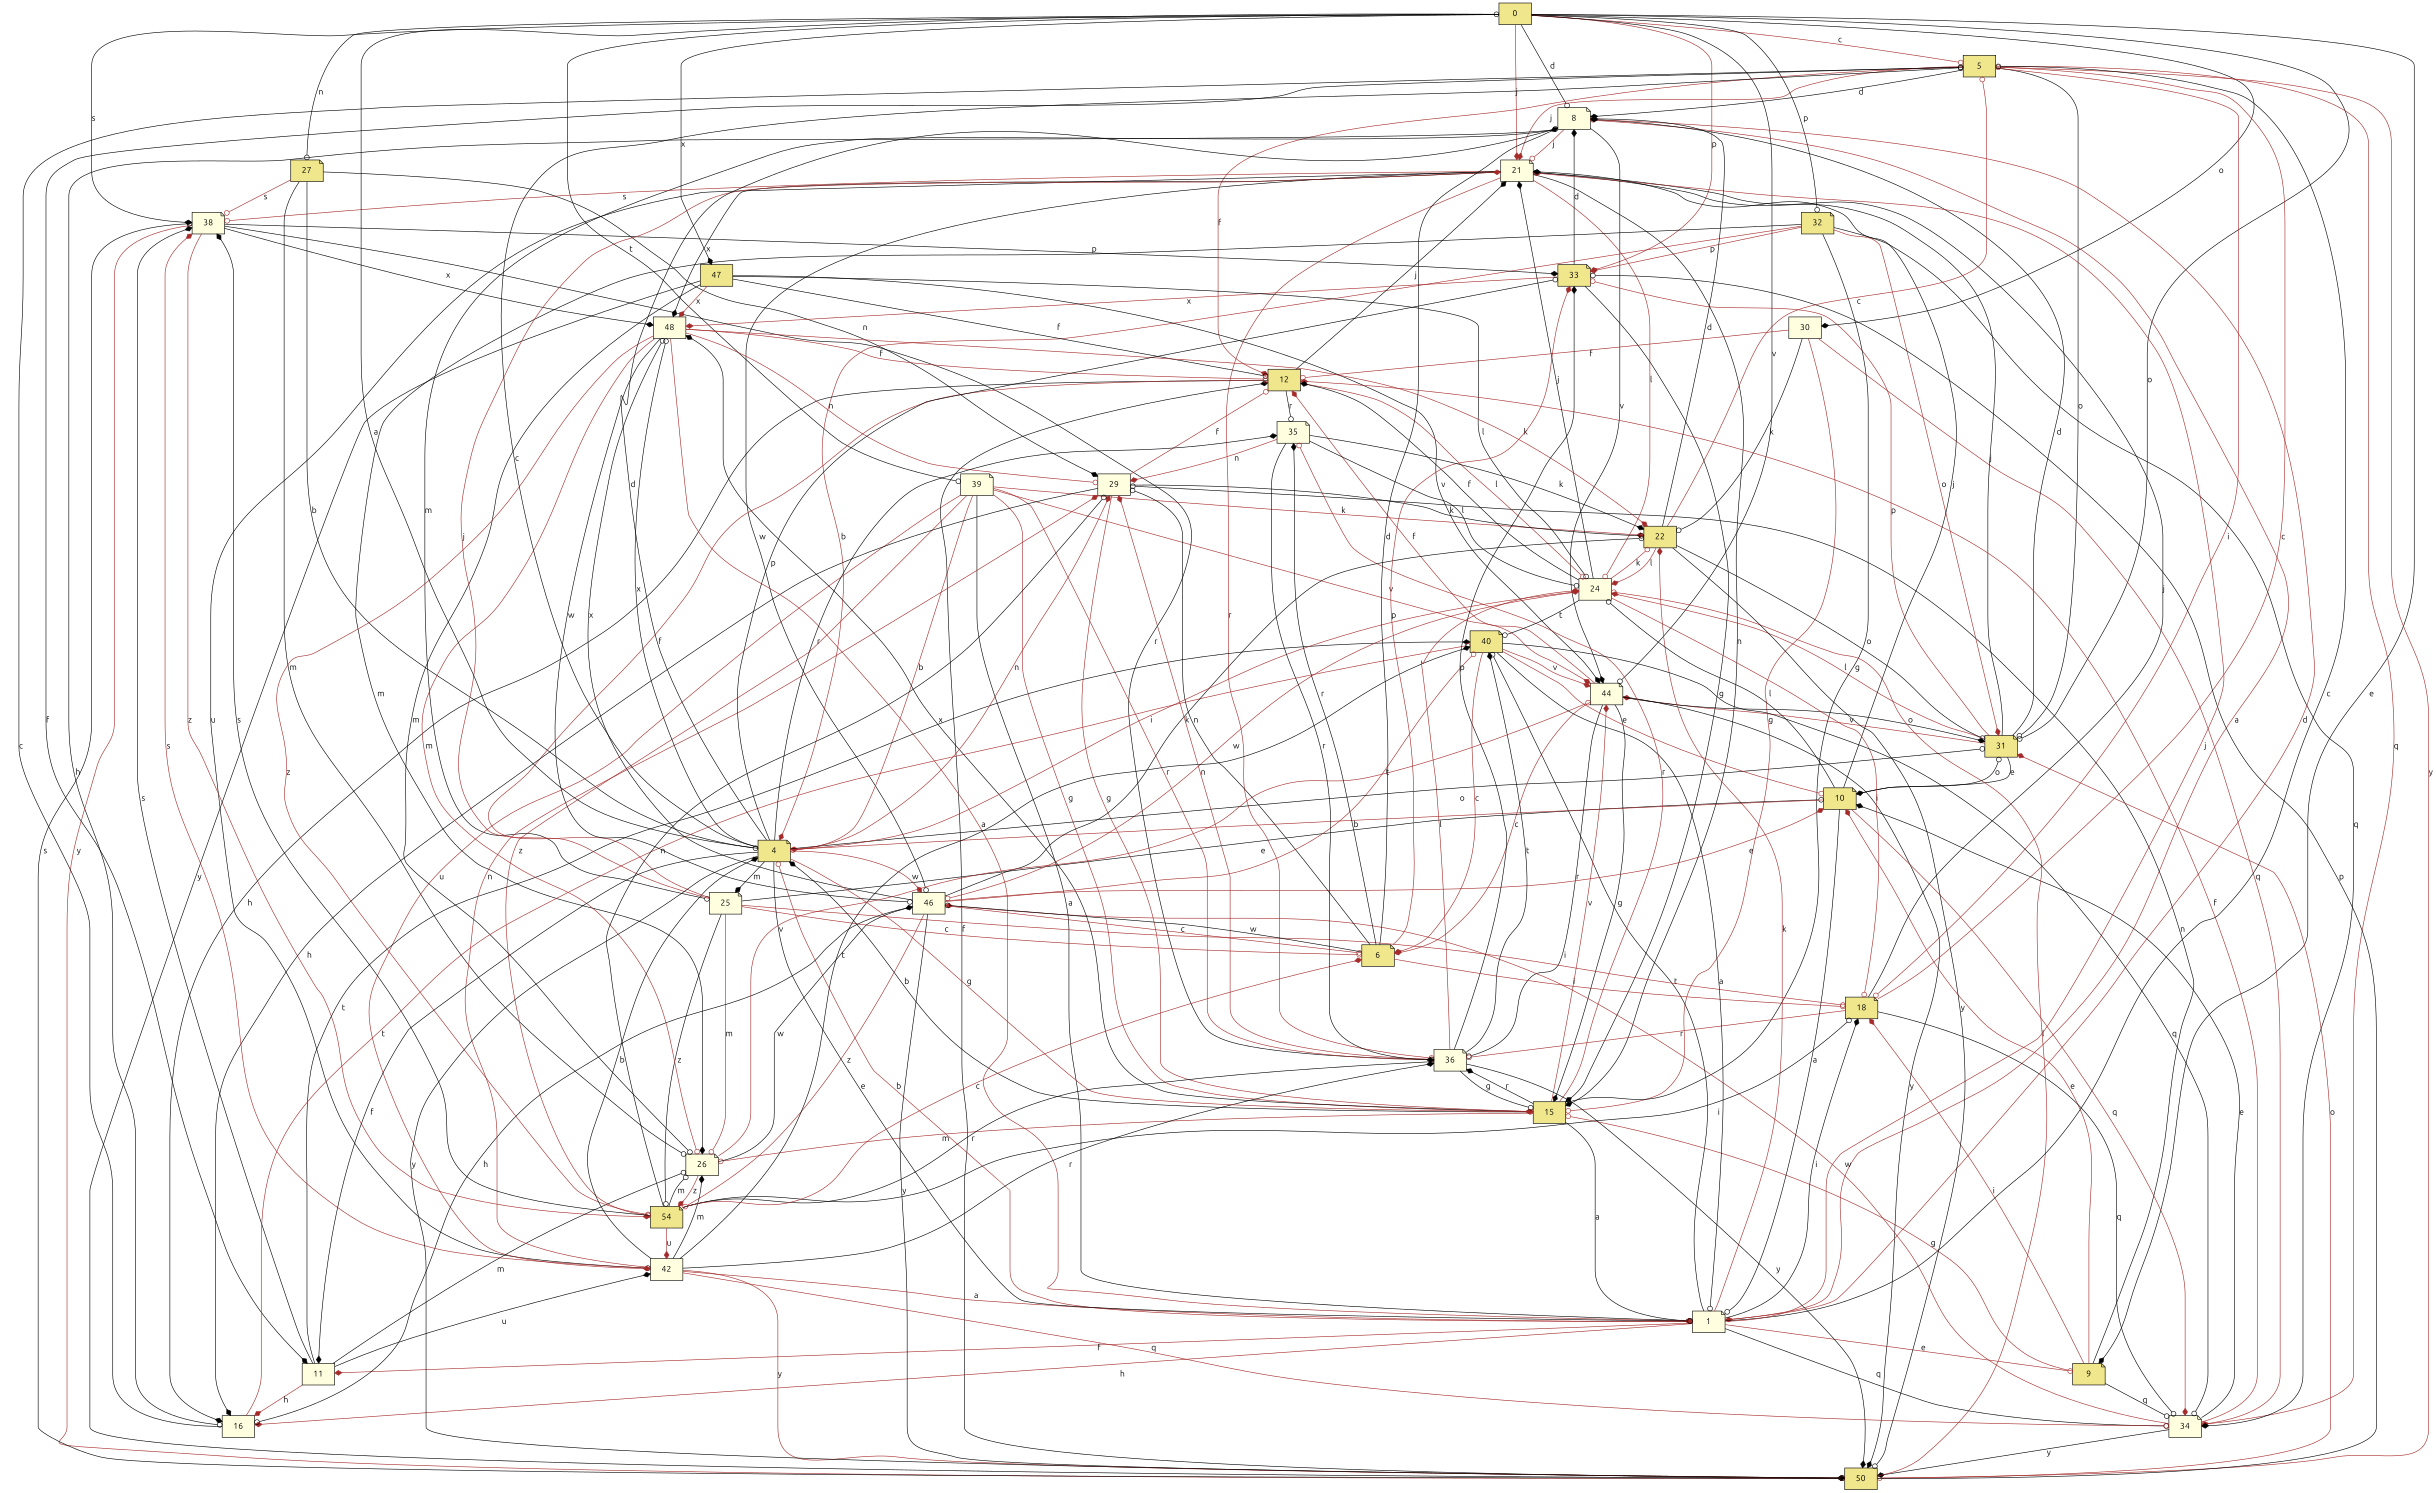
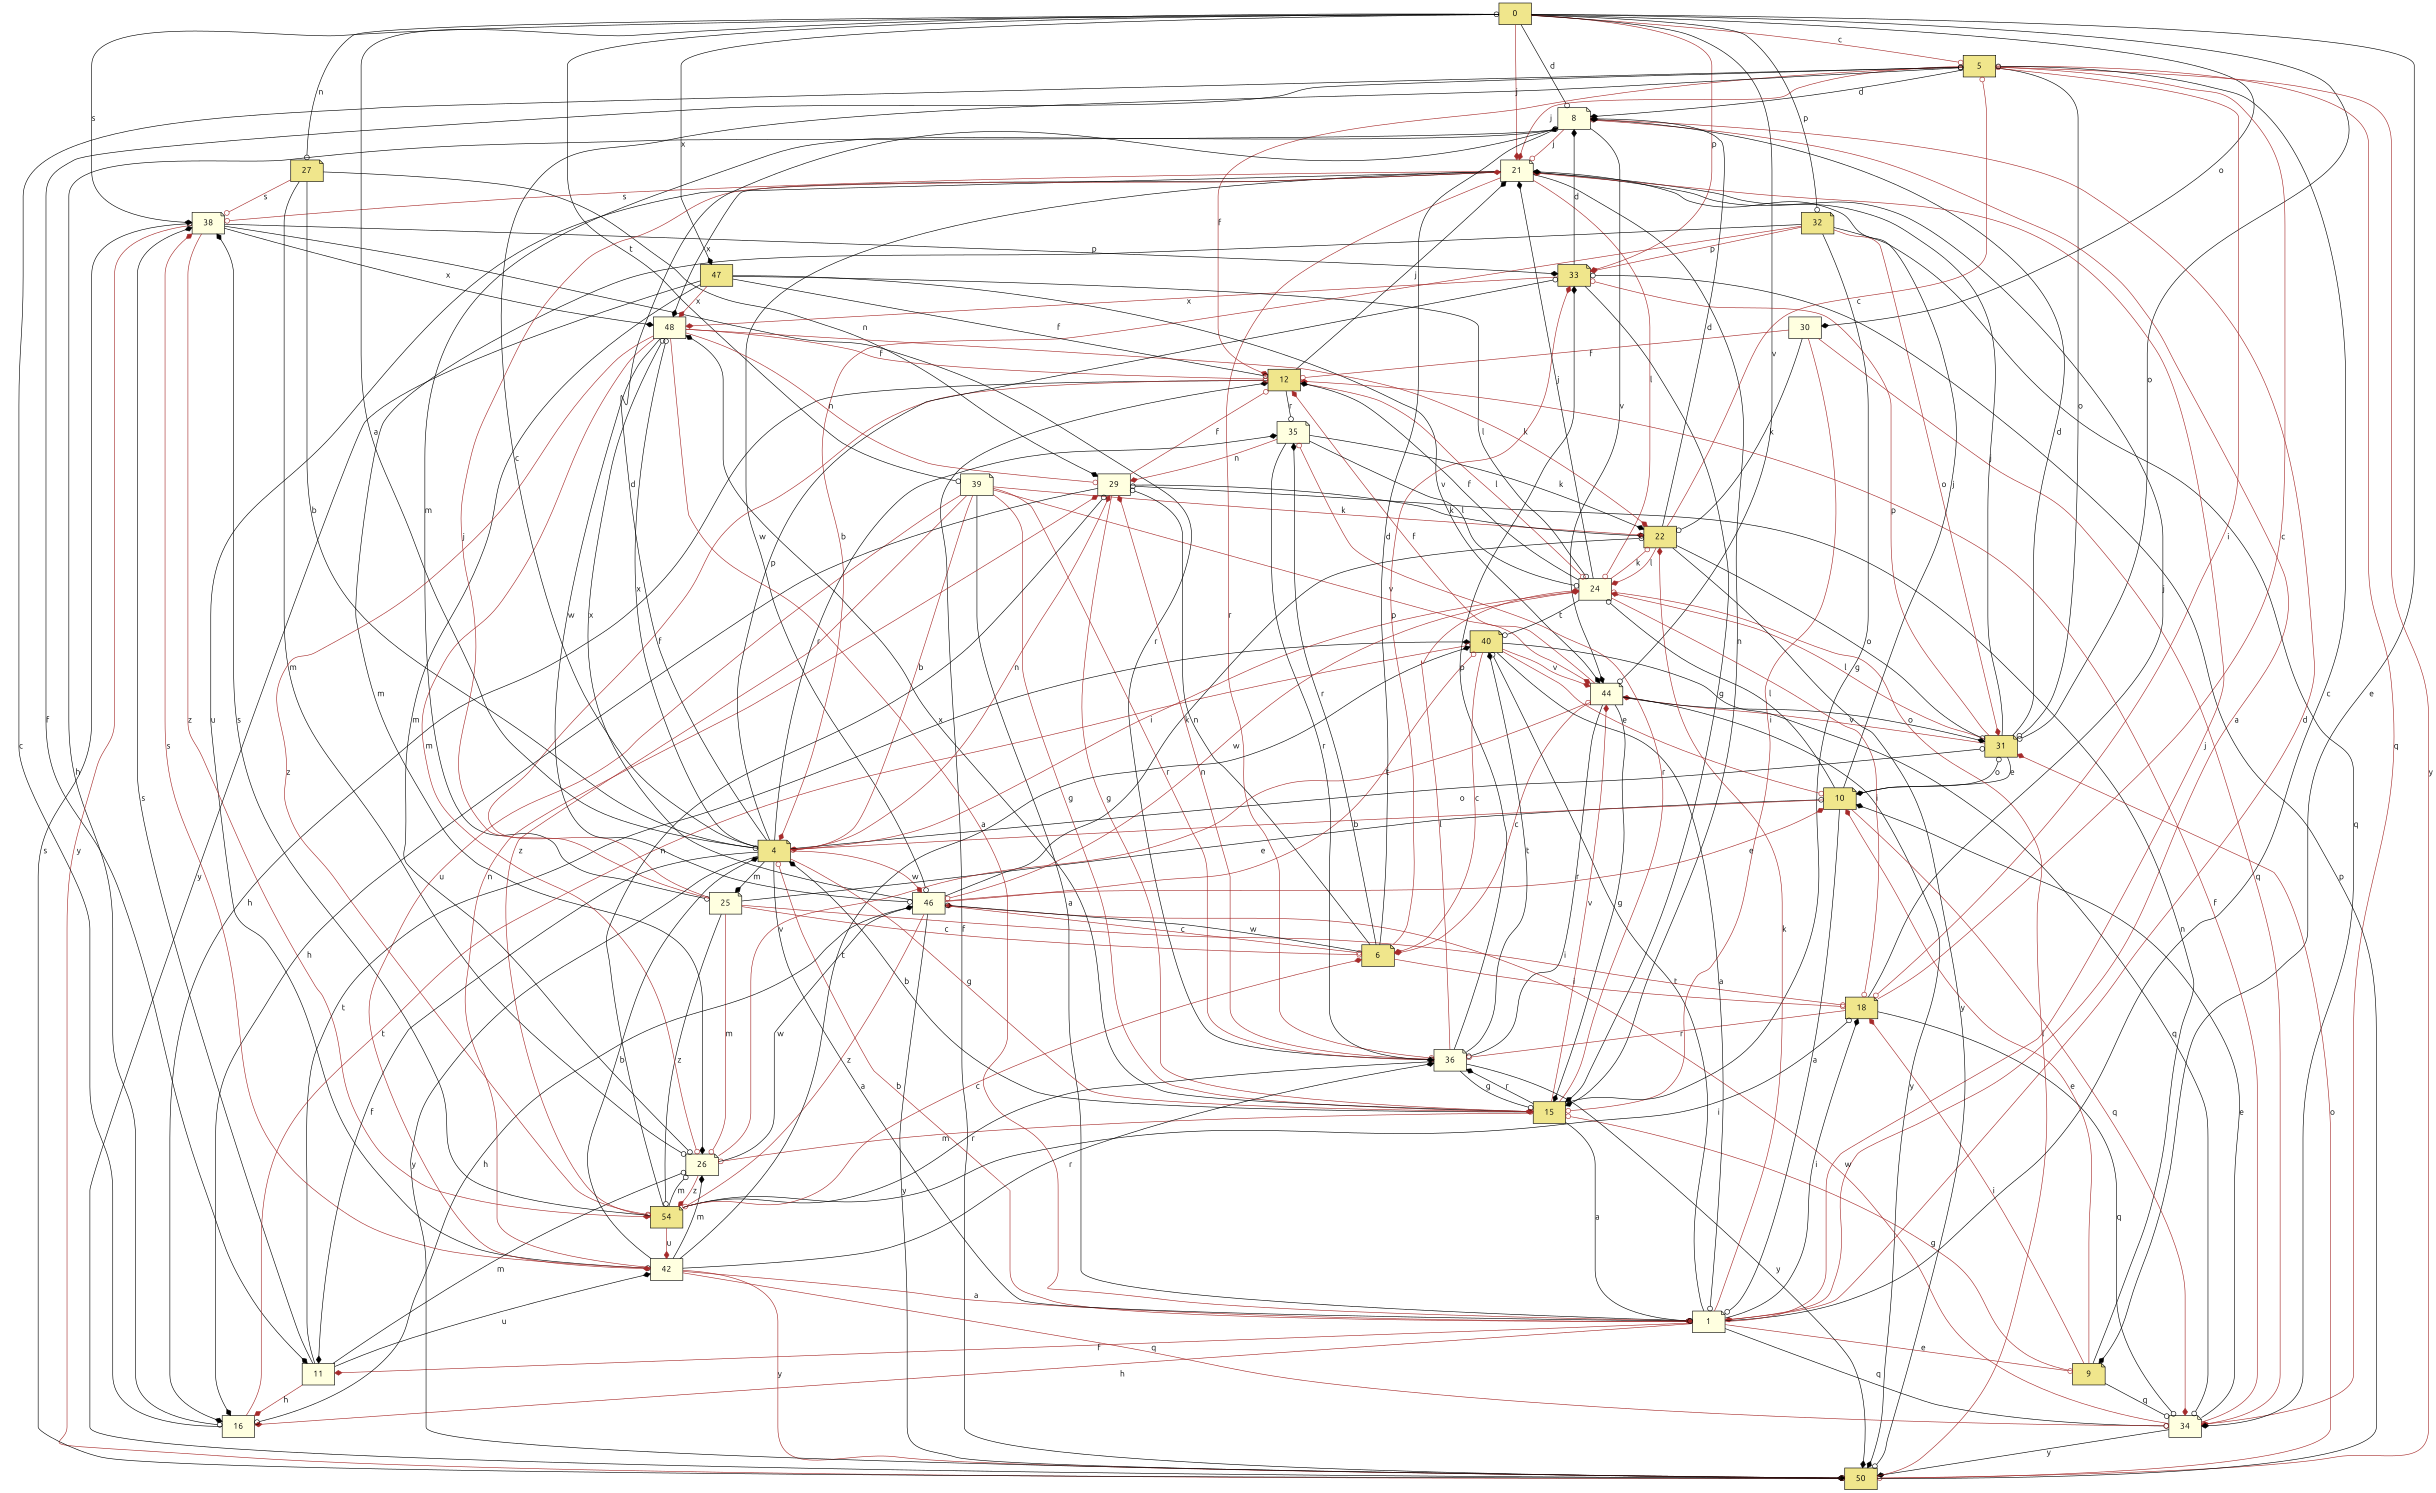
(1771, 720) -> (1771, 720)
(863, 1086) -> (863, 1086)
